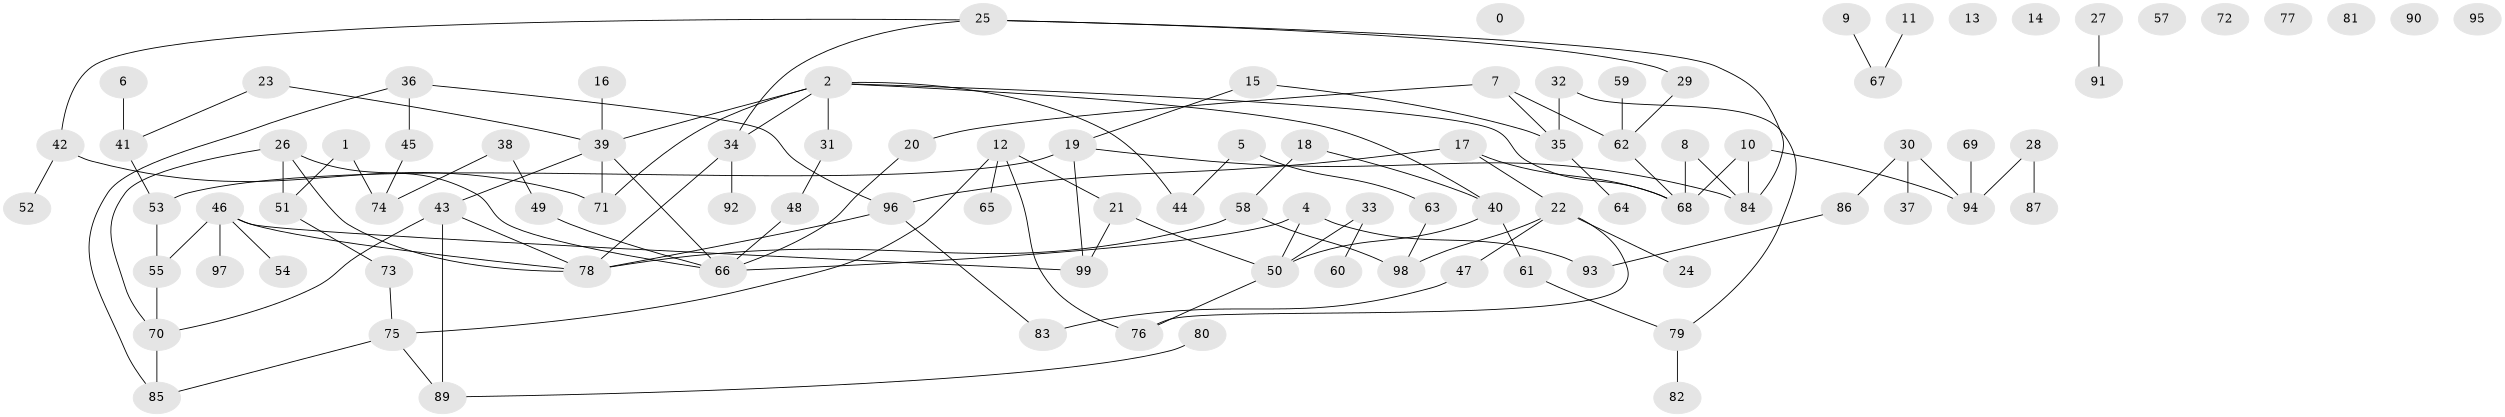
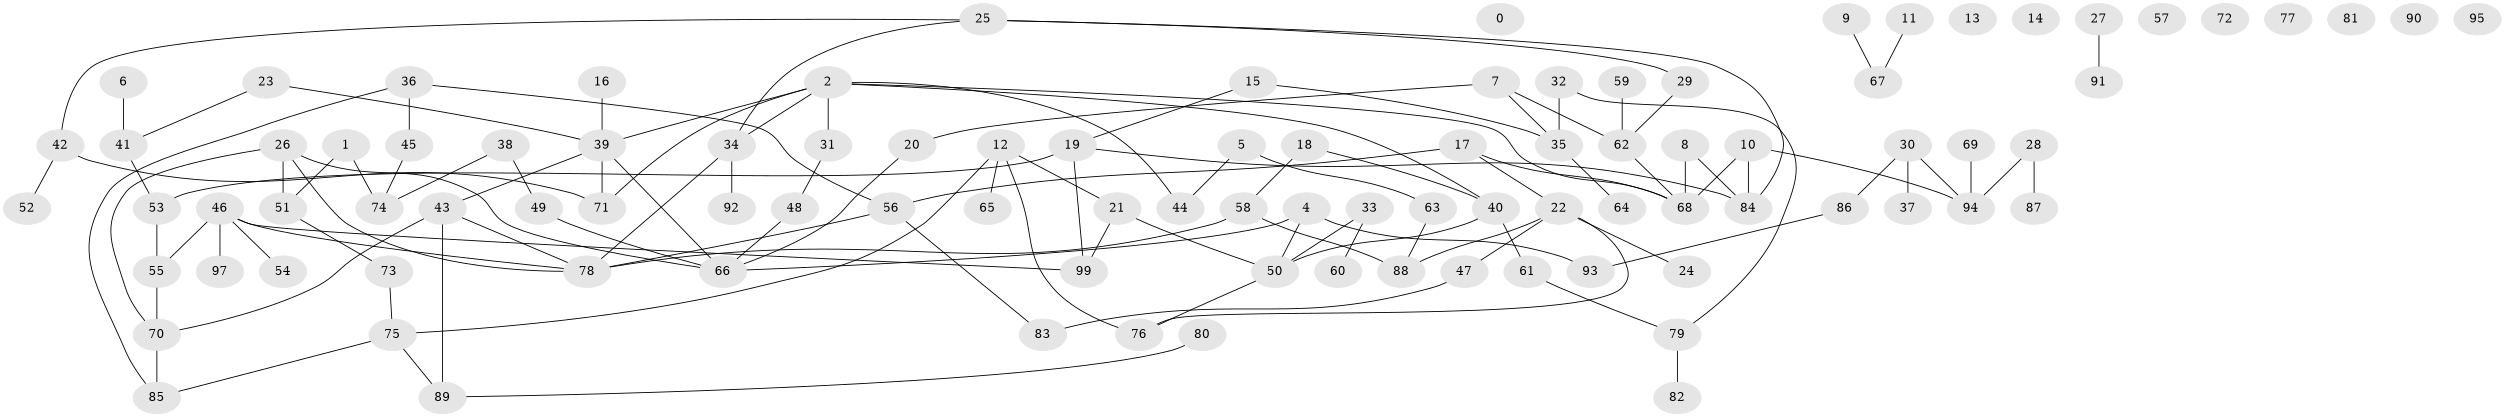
(891, 209) -> (891, 209)
(1401, 272) -> (1401, 272)
